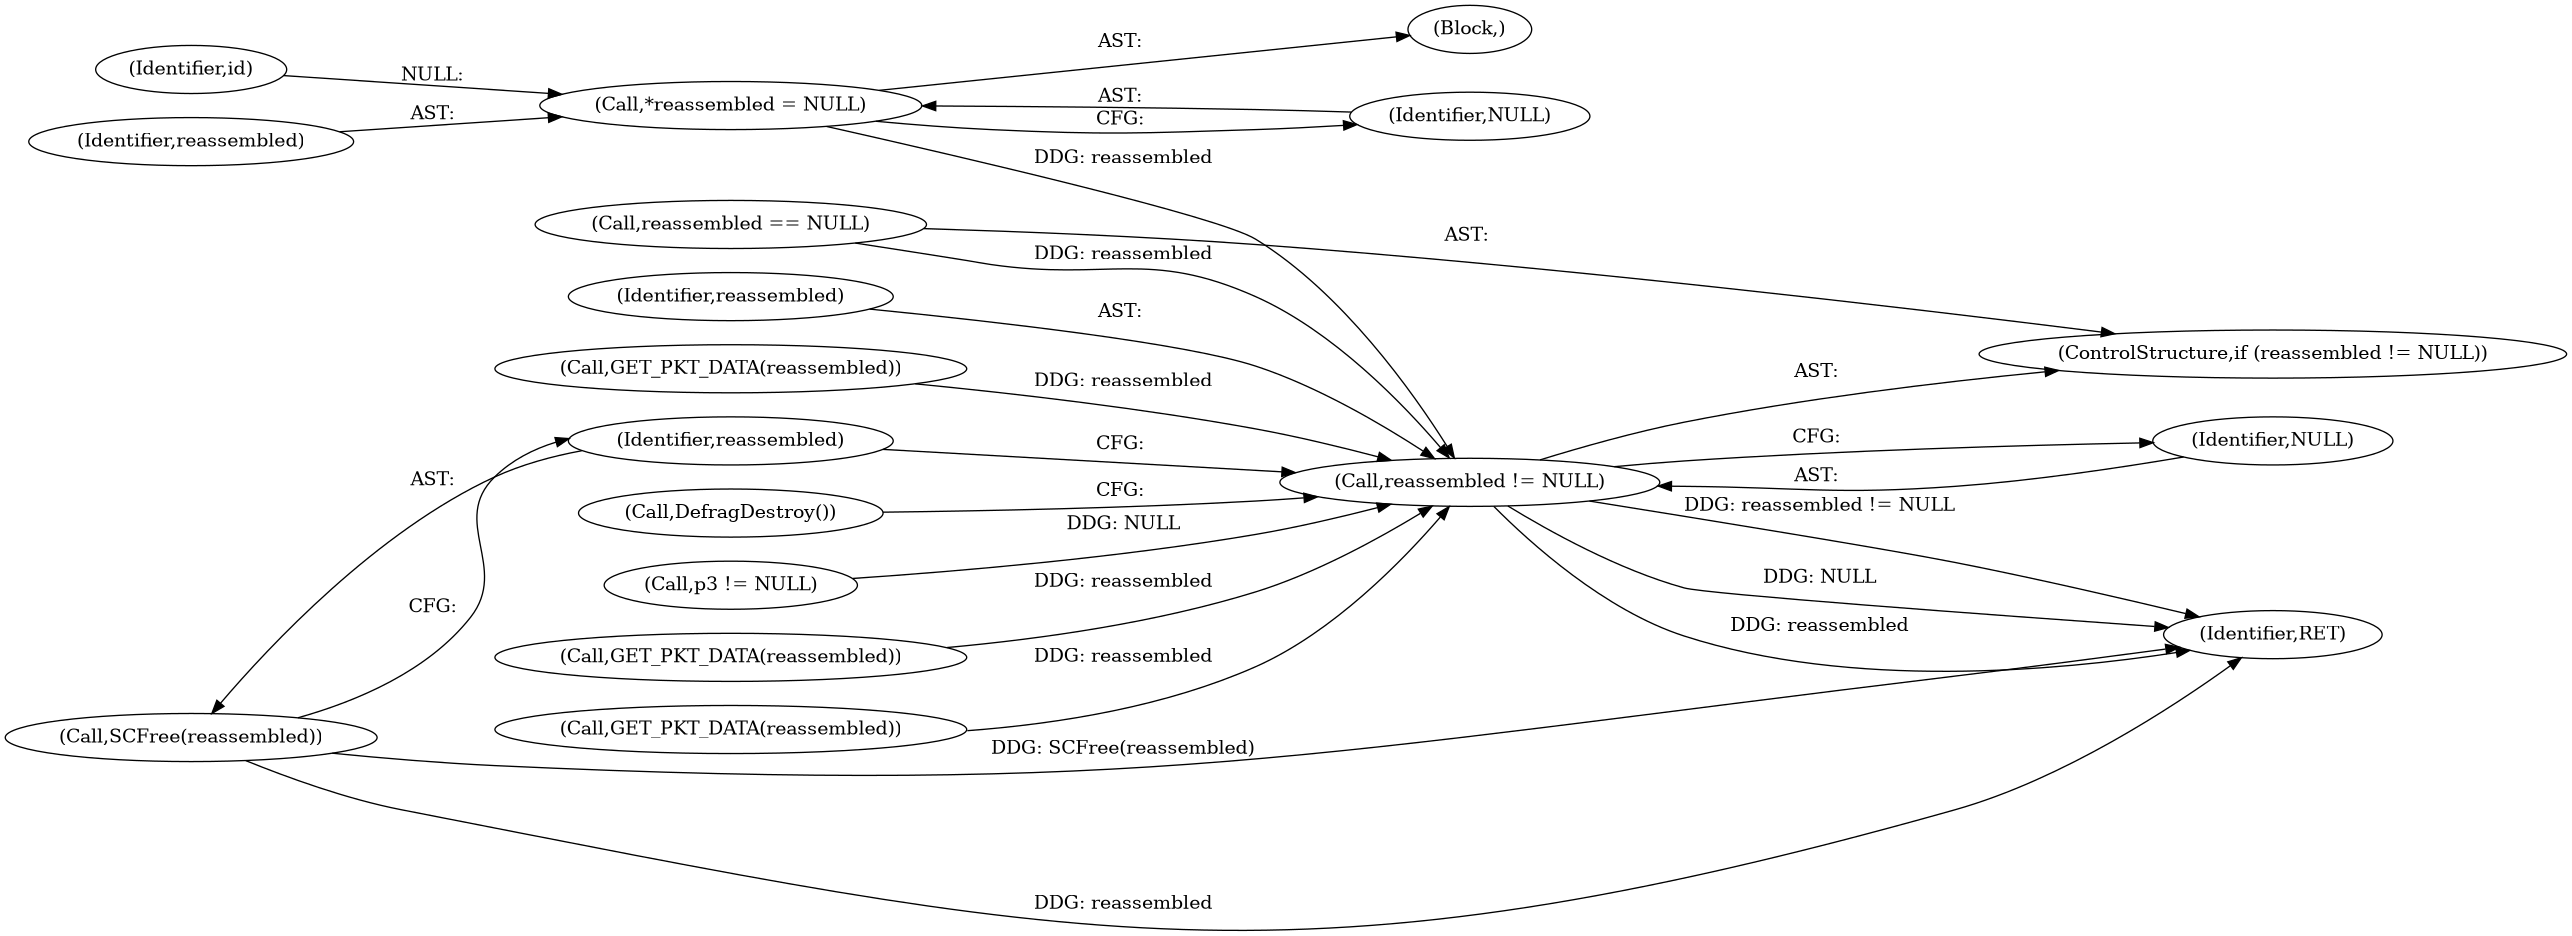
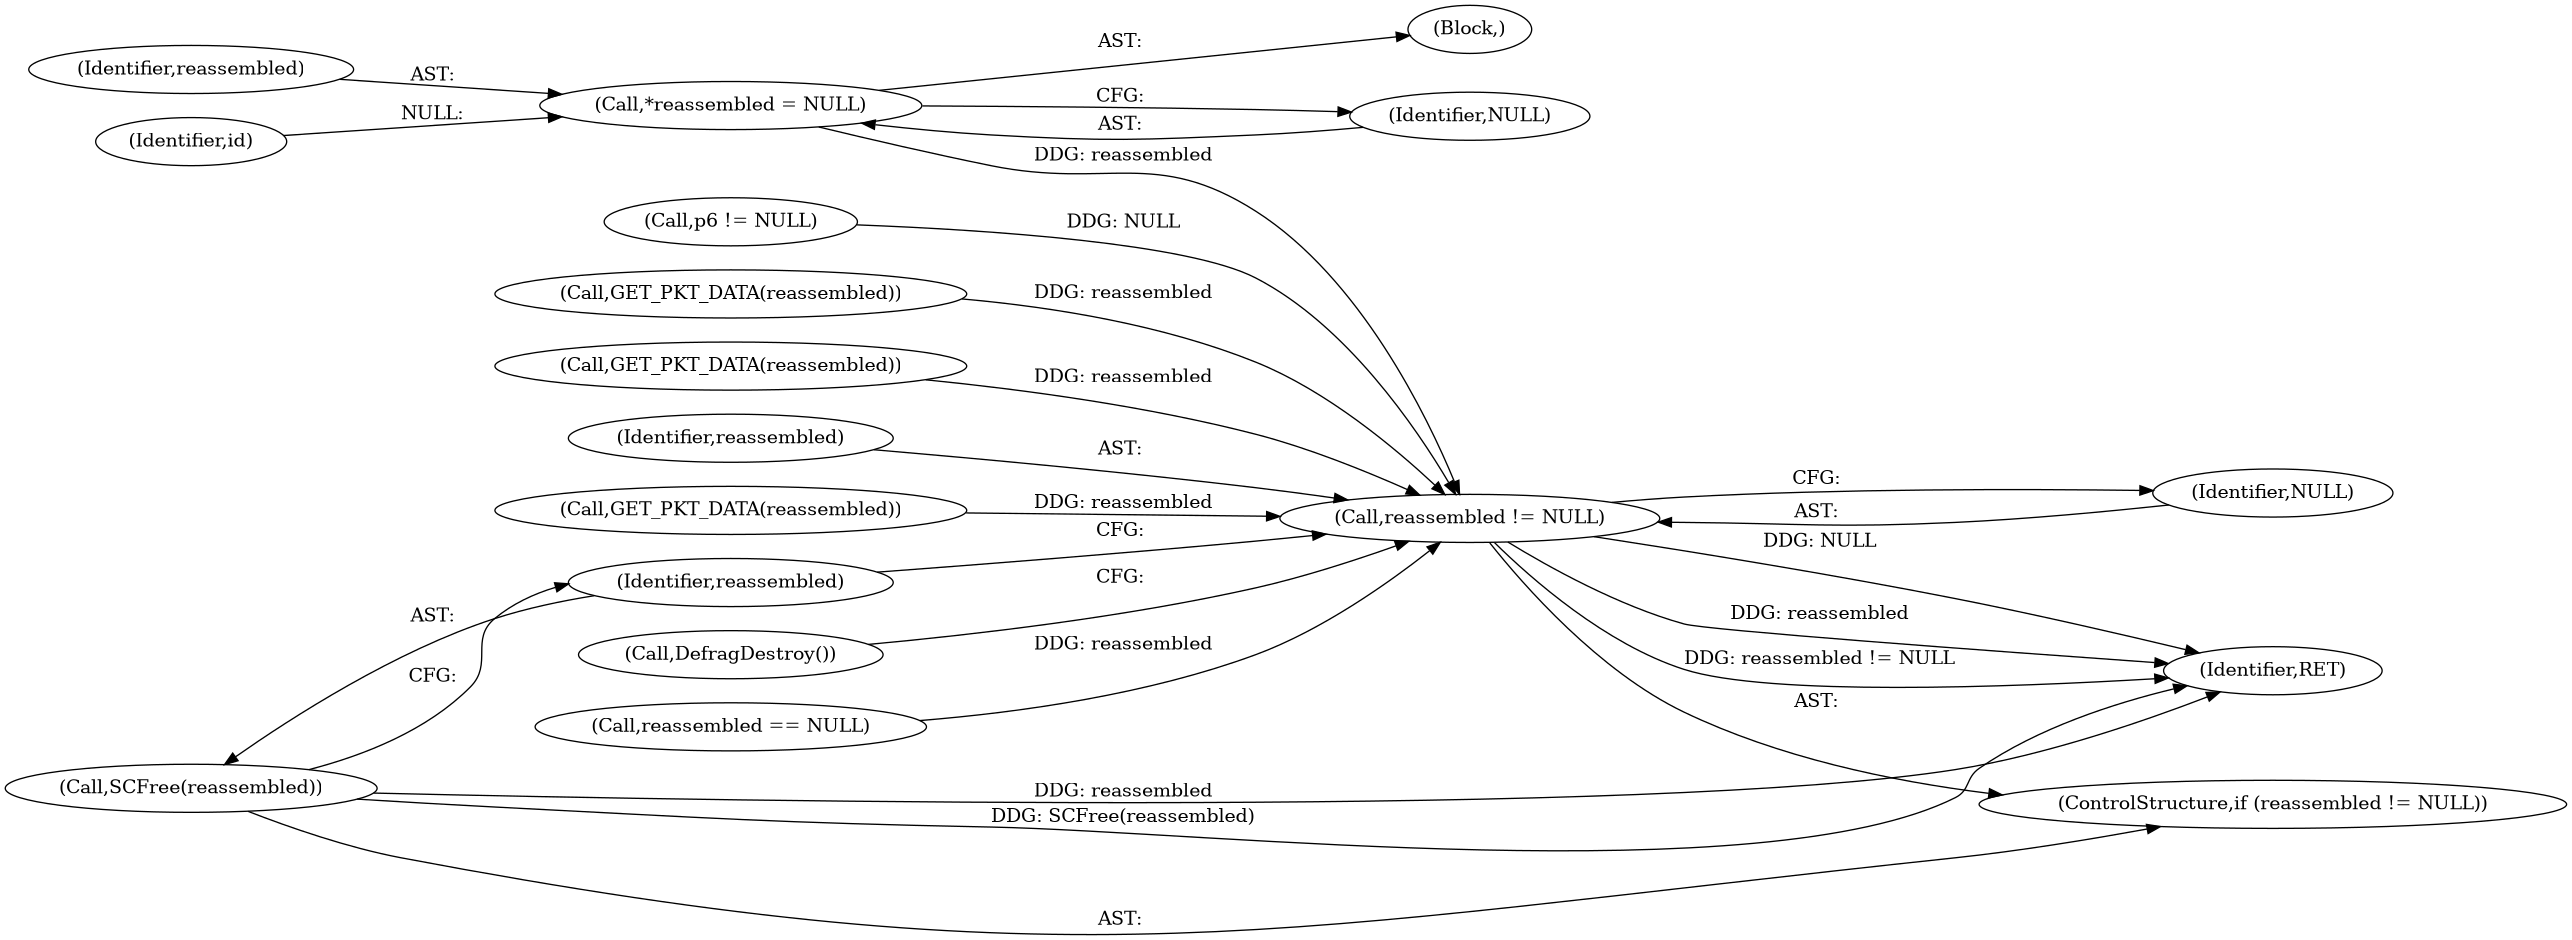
(1514, 267) -> (1194, 932)
(731, 585) -> (731, 222)
